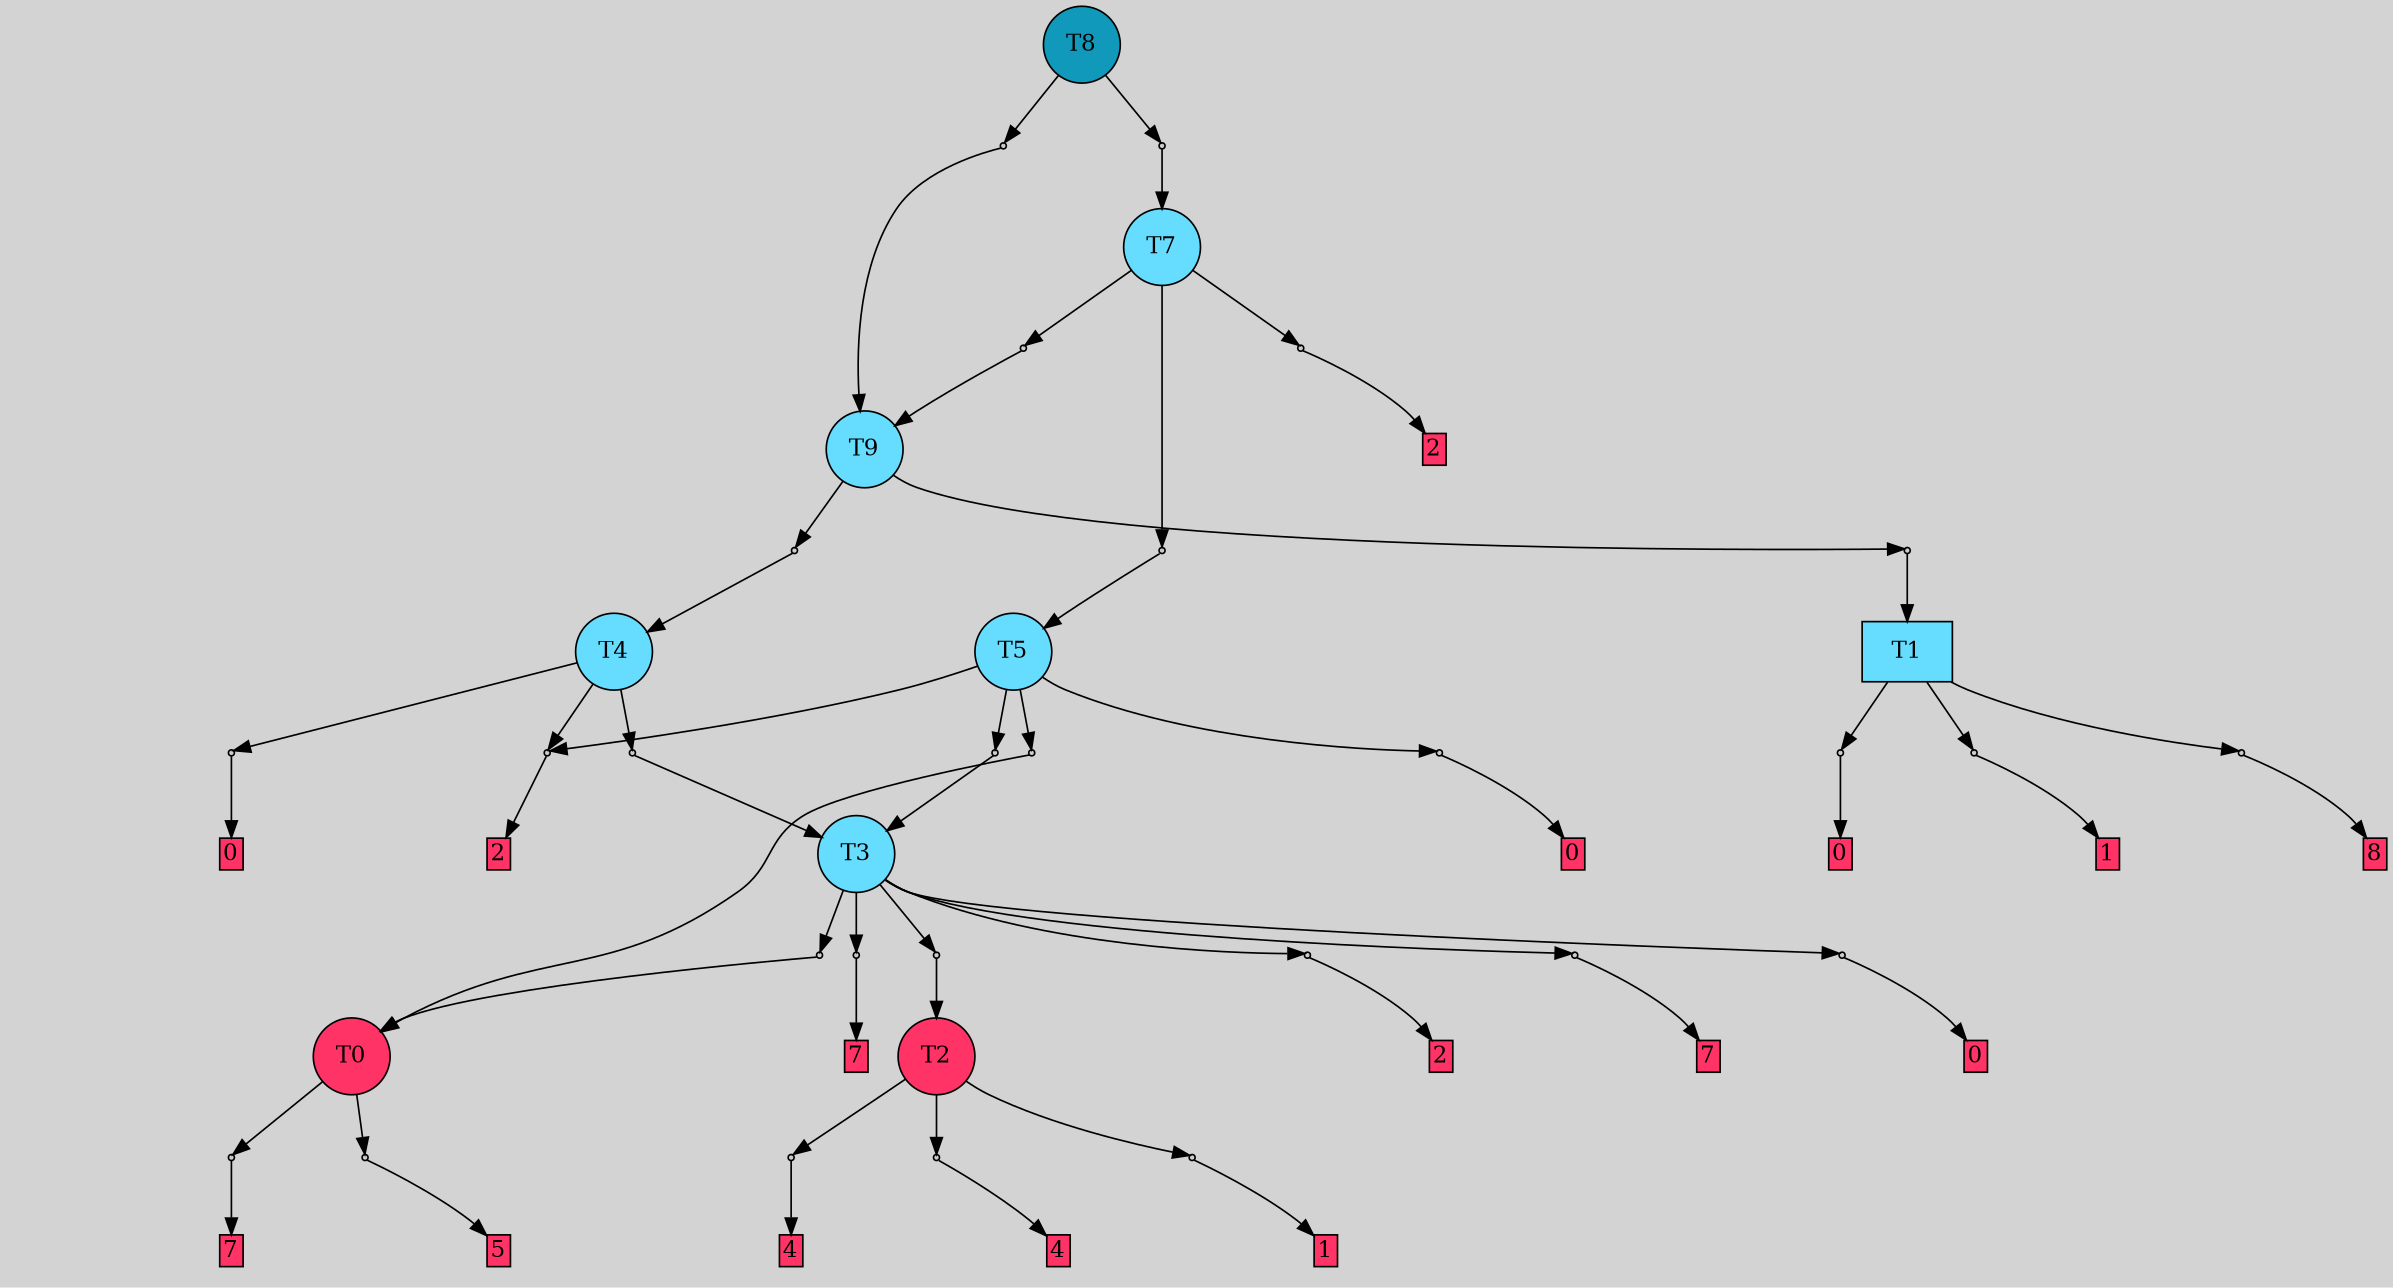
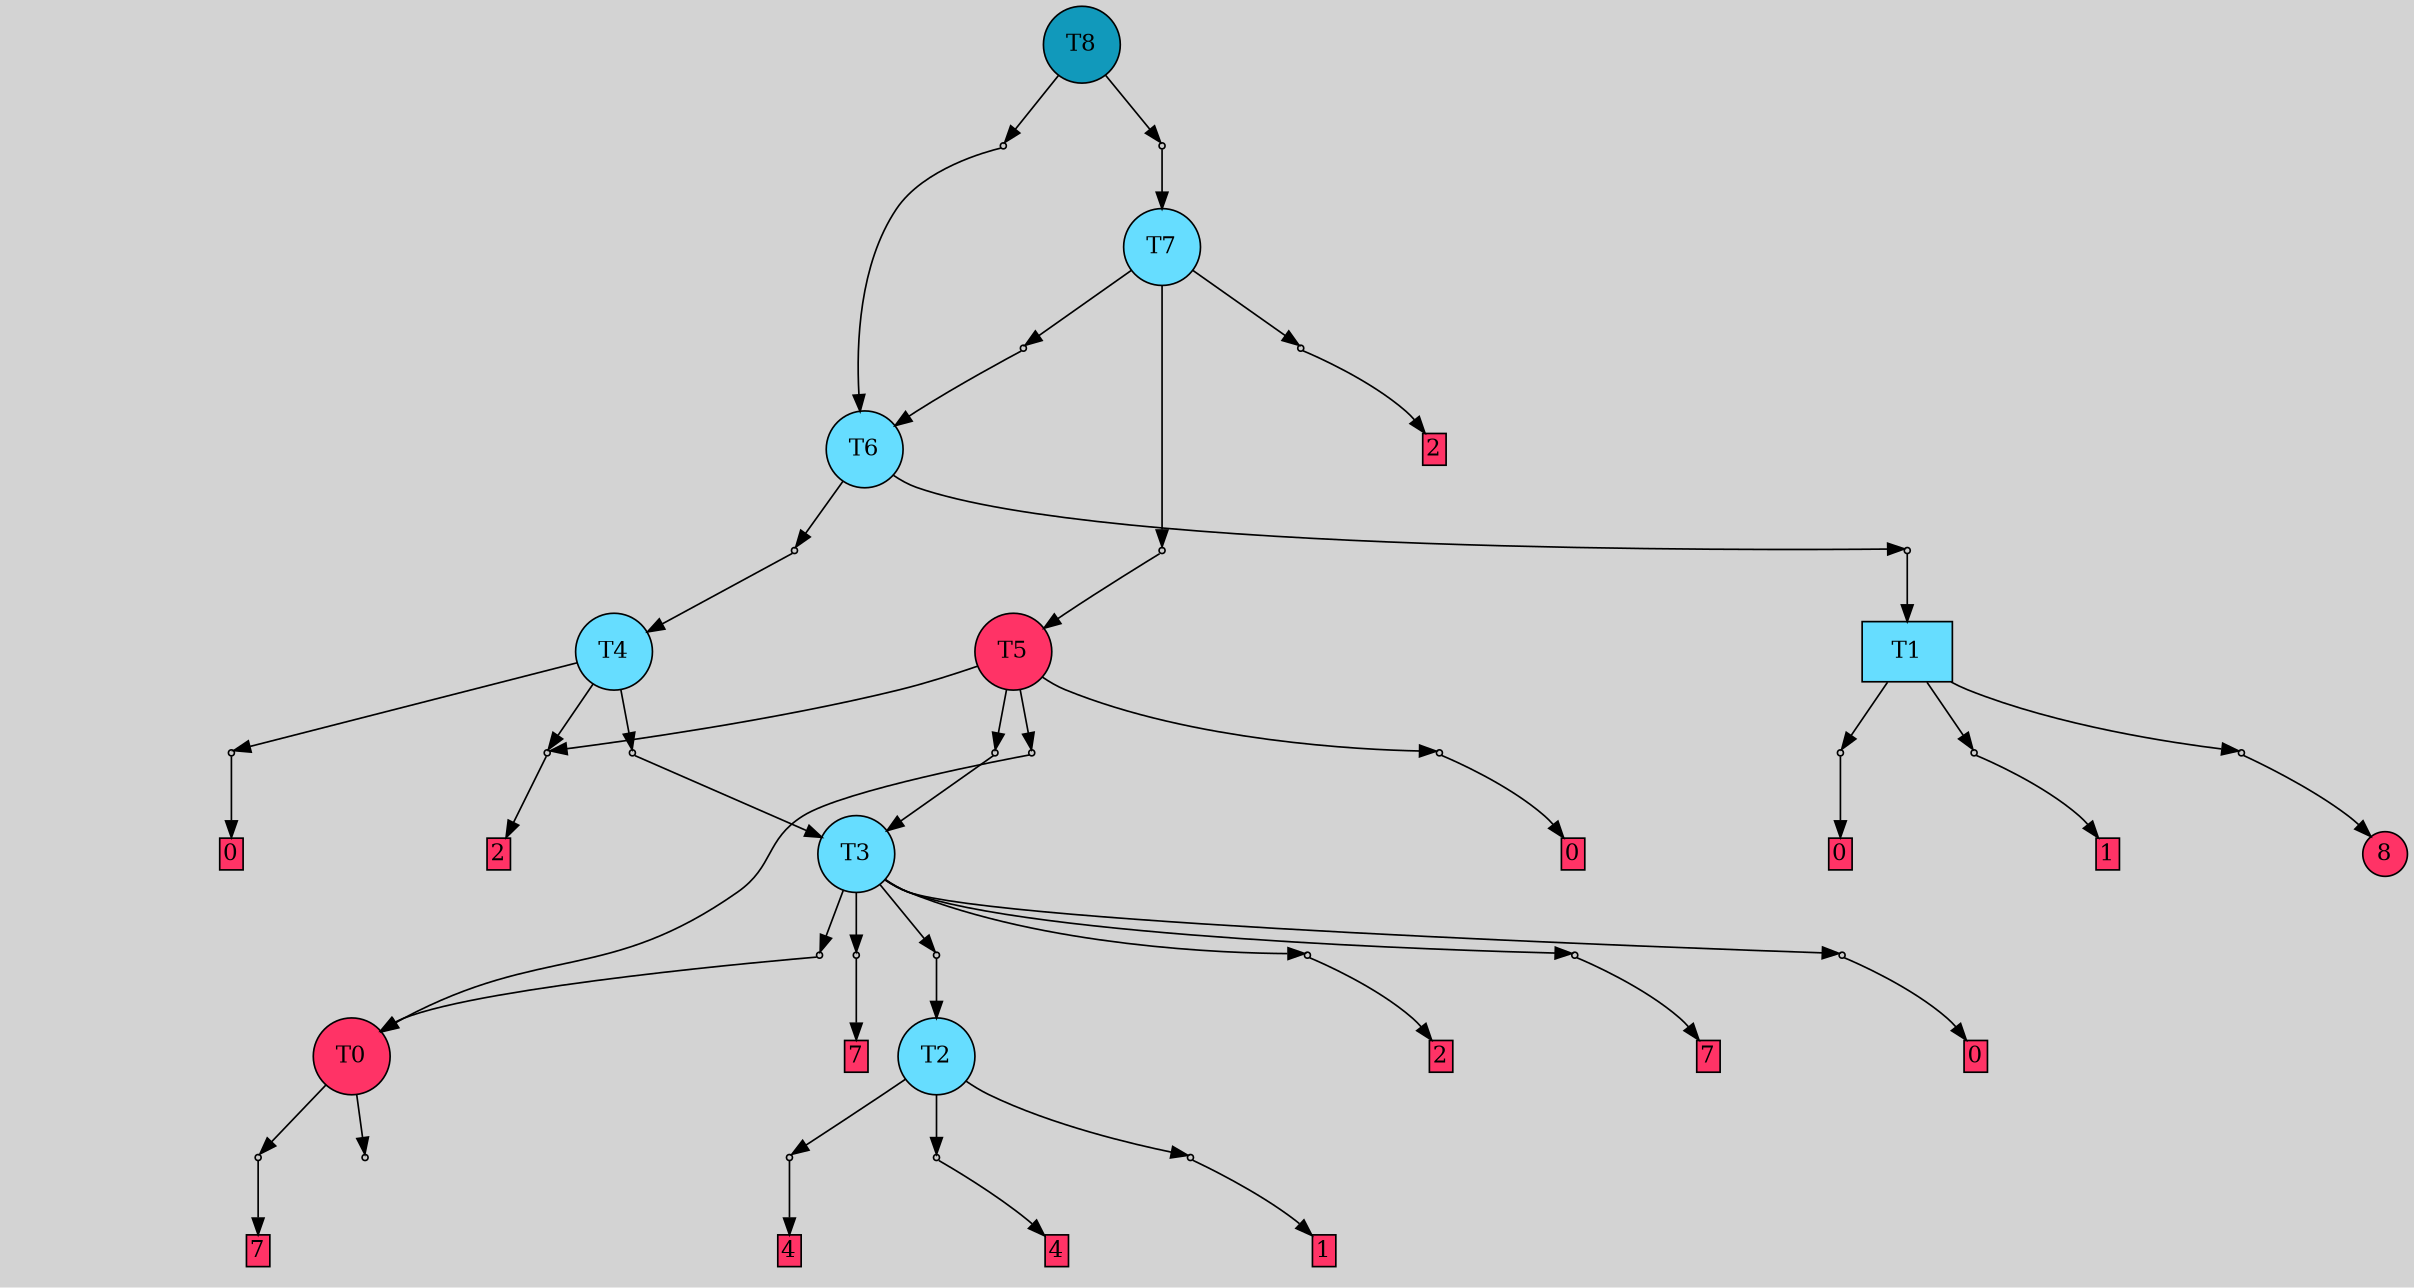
(865, 449) -> (865, 449)
(1013, 652) -> (1013, 652)
(2375, 854) -> (2385, 854)
(937, 1056) -> (937, 1056)
(499, 1251) -> none
